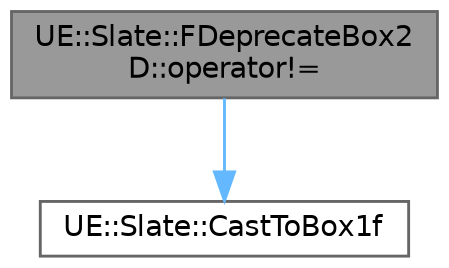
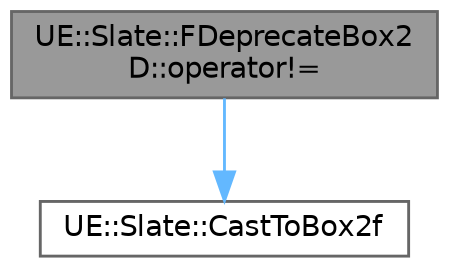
(224, 229) -> (224, 229)
